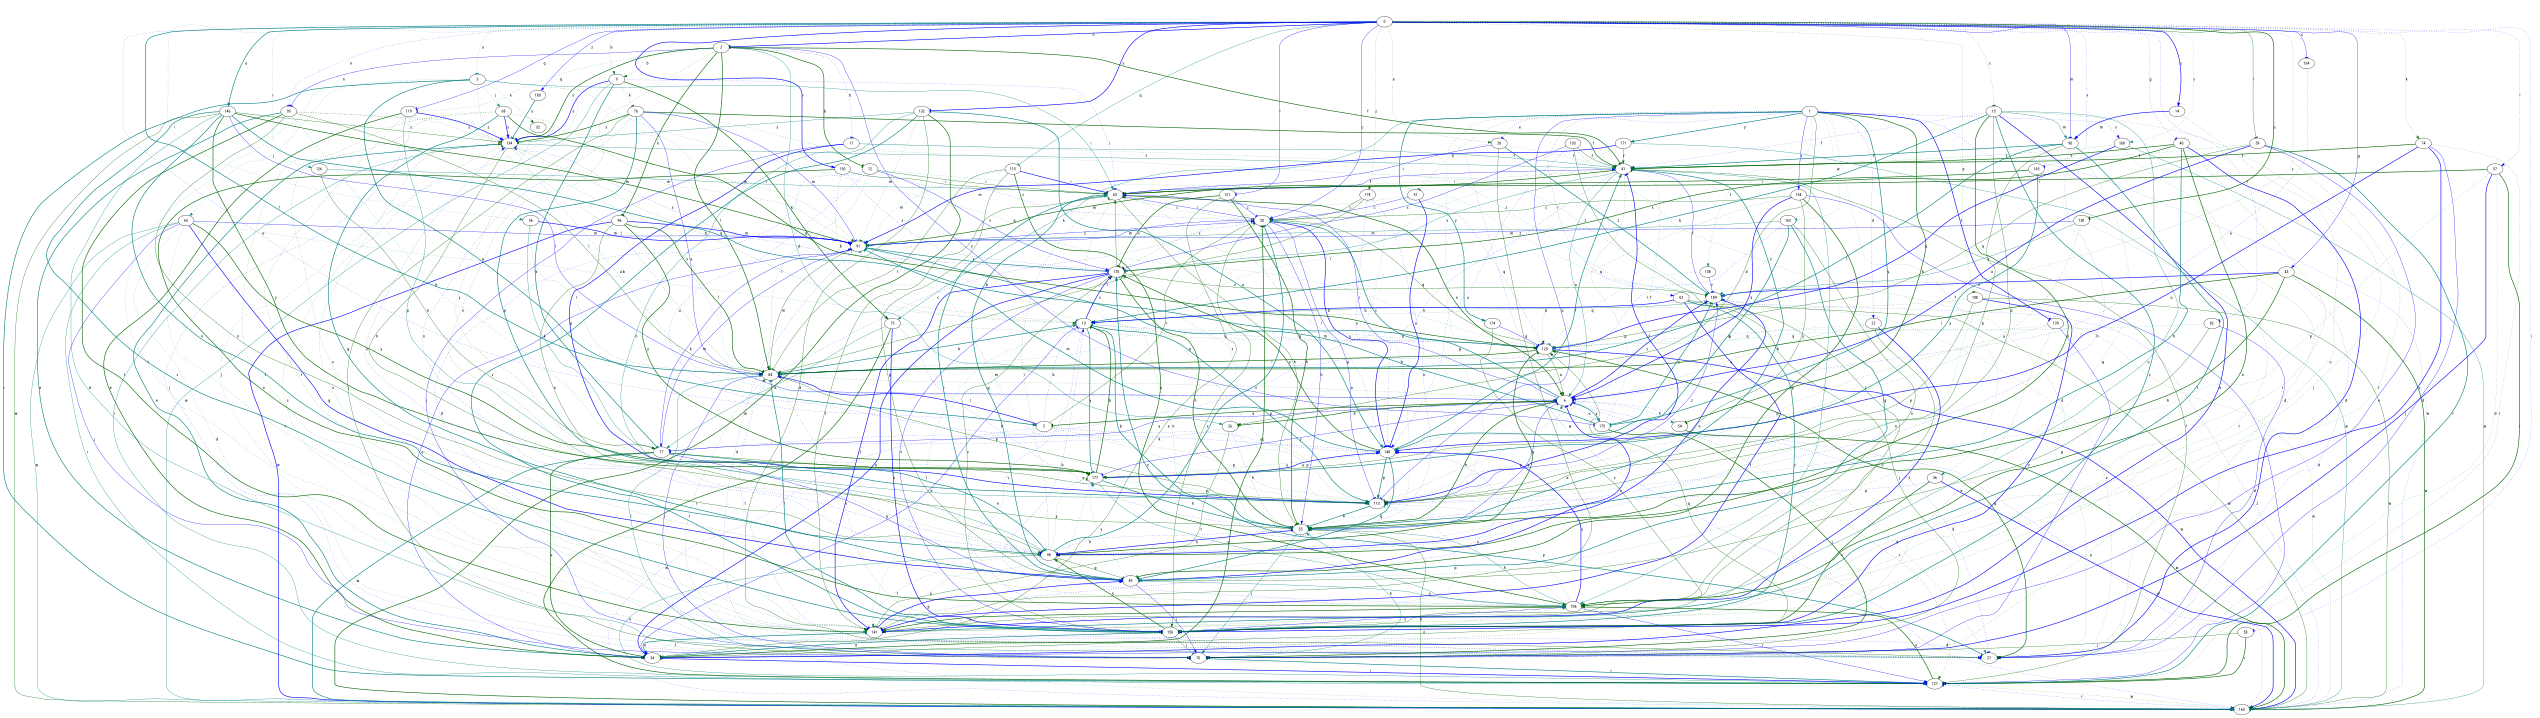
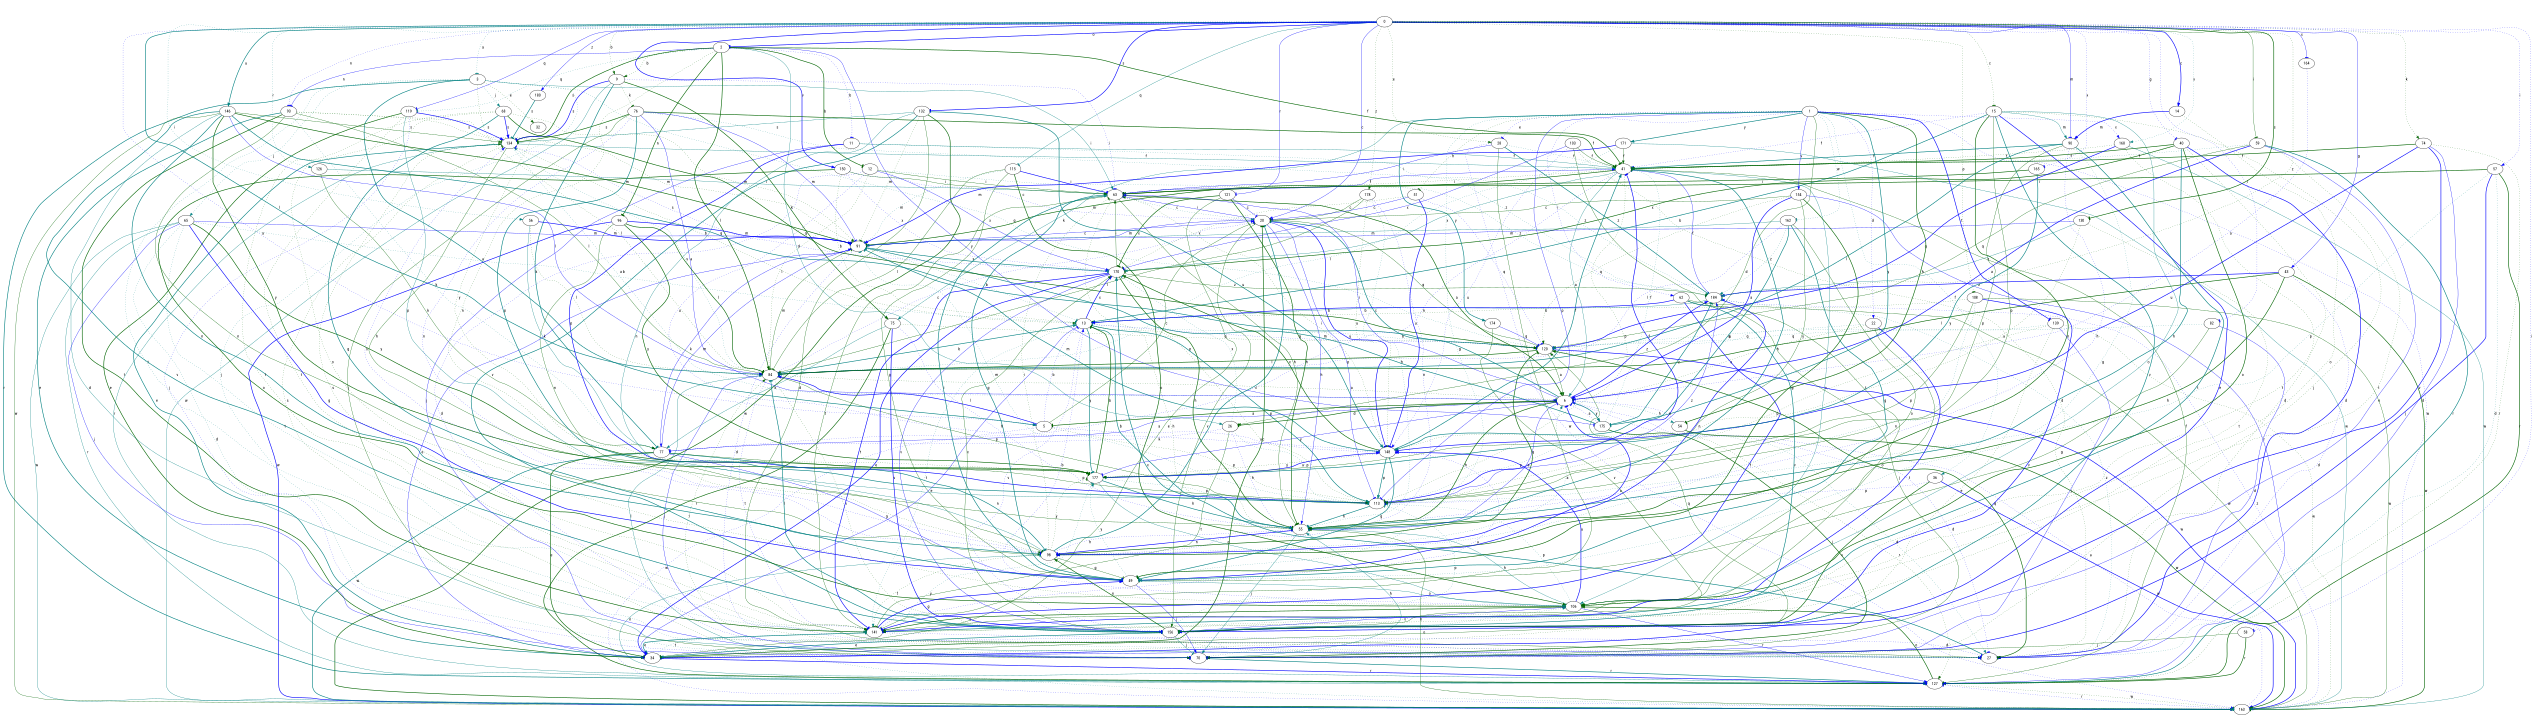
(1708, 272) -> none
(1358, 337) -> (1358, 337)
